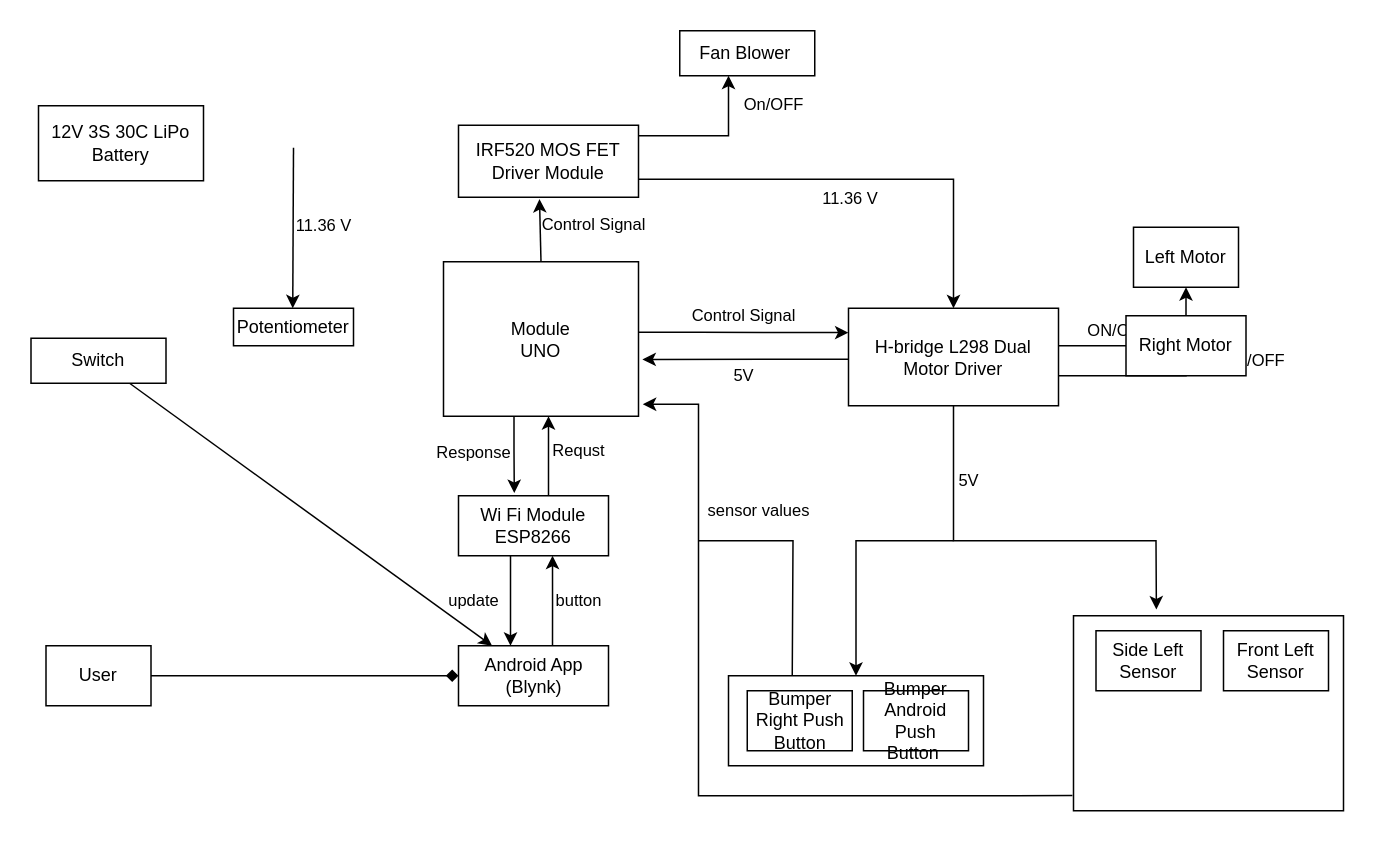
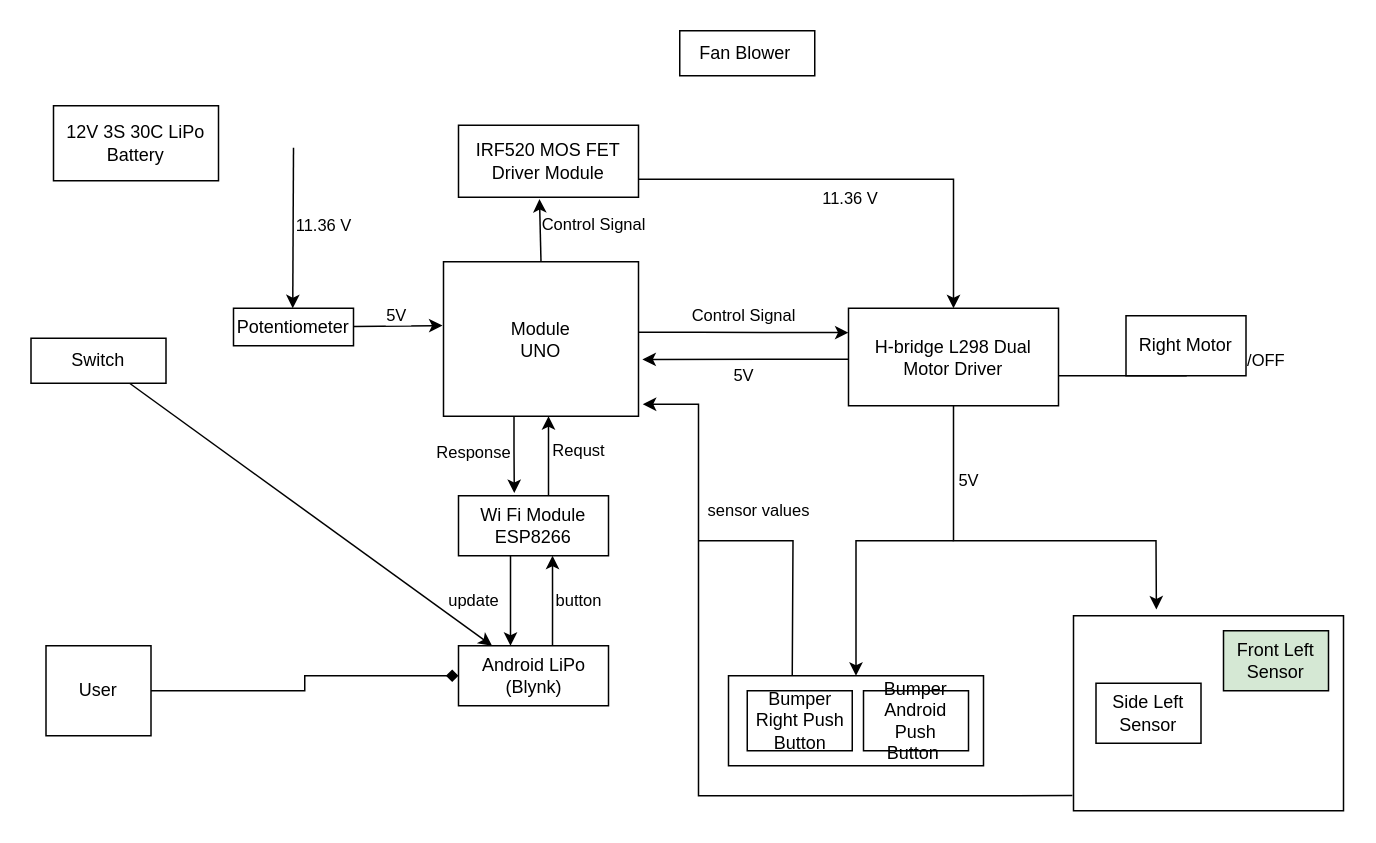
(708, 136) -> none
(121, 143) -> (136, 143)
(1186, 257) -> none
none -> (392, 326)
(1091, 346) -> none
(1148, 661) -> (1148, 713)
(1276, 661) -> (1276, 661)
(98, 676) -> (98, 691)
(534, 676) -> (534, 676)
